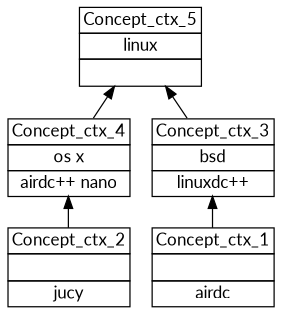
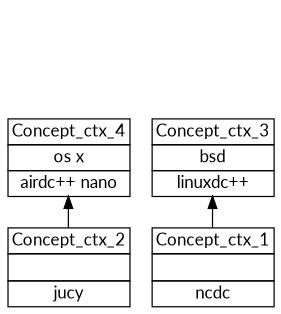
(140, 47) -> none
(213, 293) -> (213, 293)
